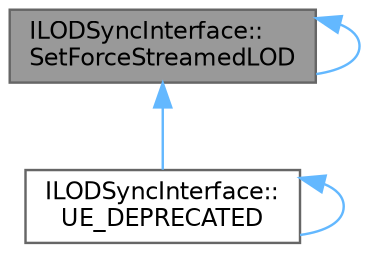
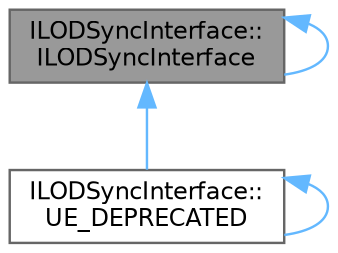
(163, 46) -> (147, 46)
